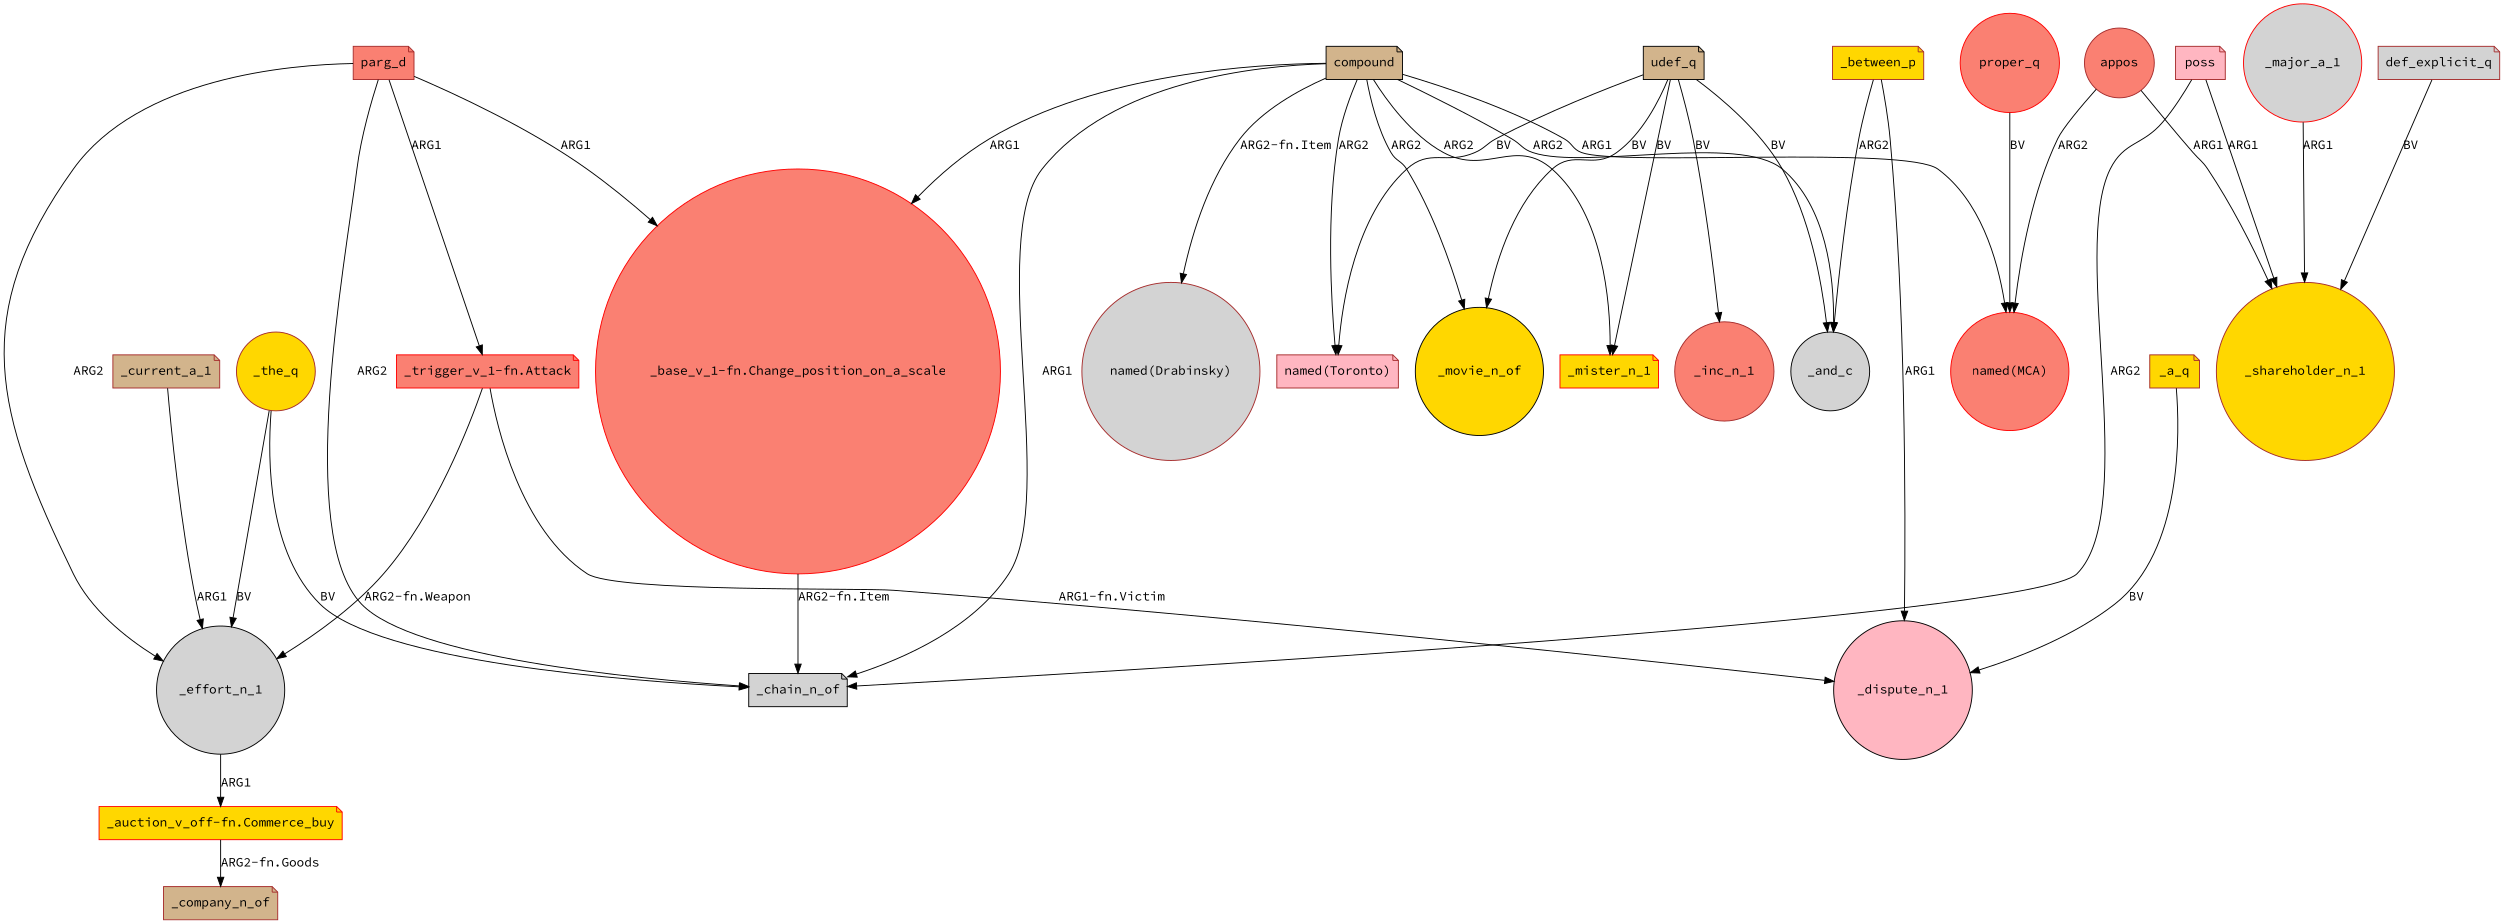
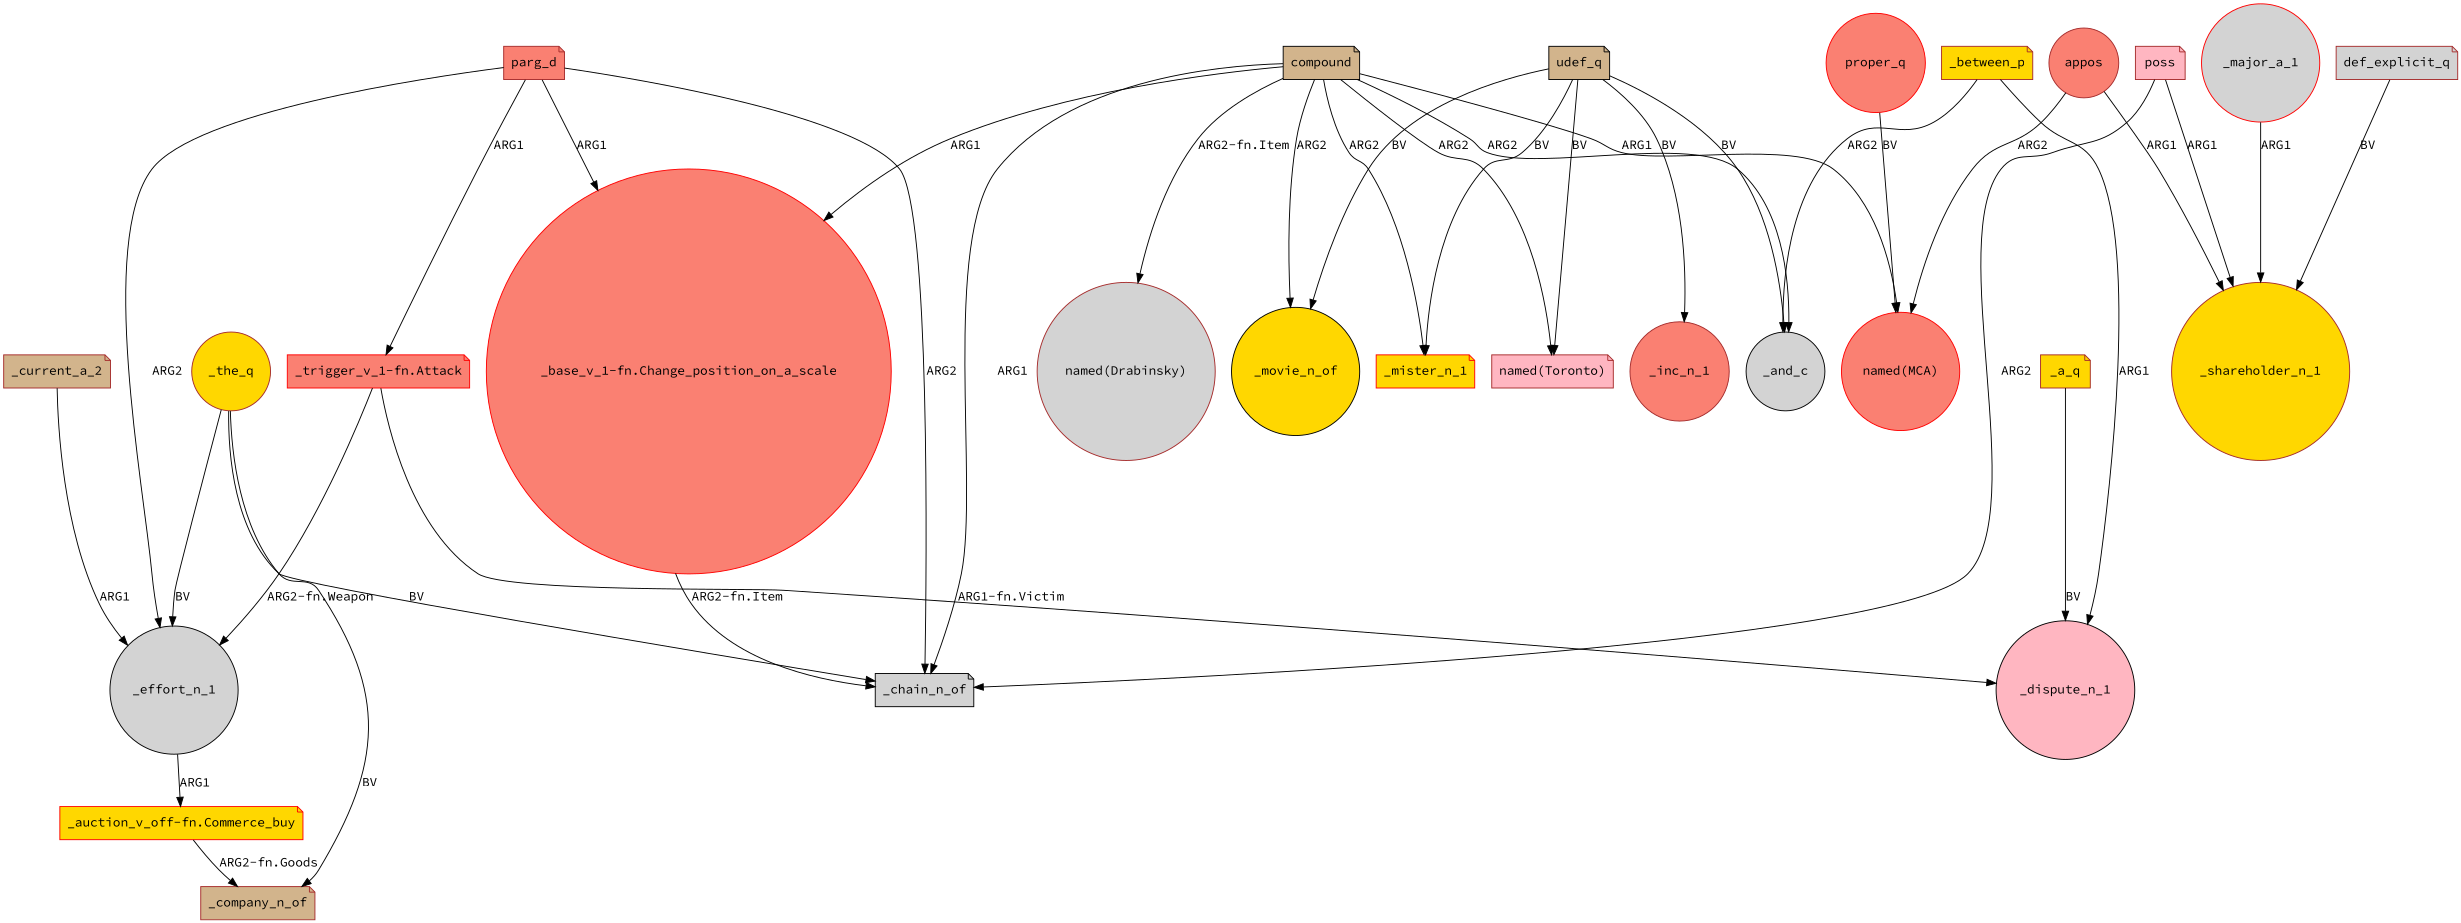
(166, 371) -> (57, 371)
none -> (343, 633)
